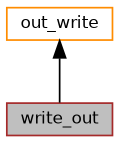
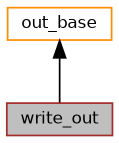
(60, 24) -> (60, 24)
